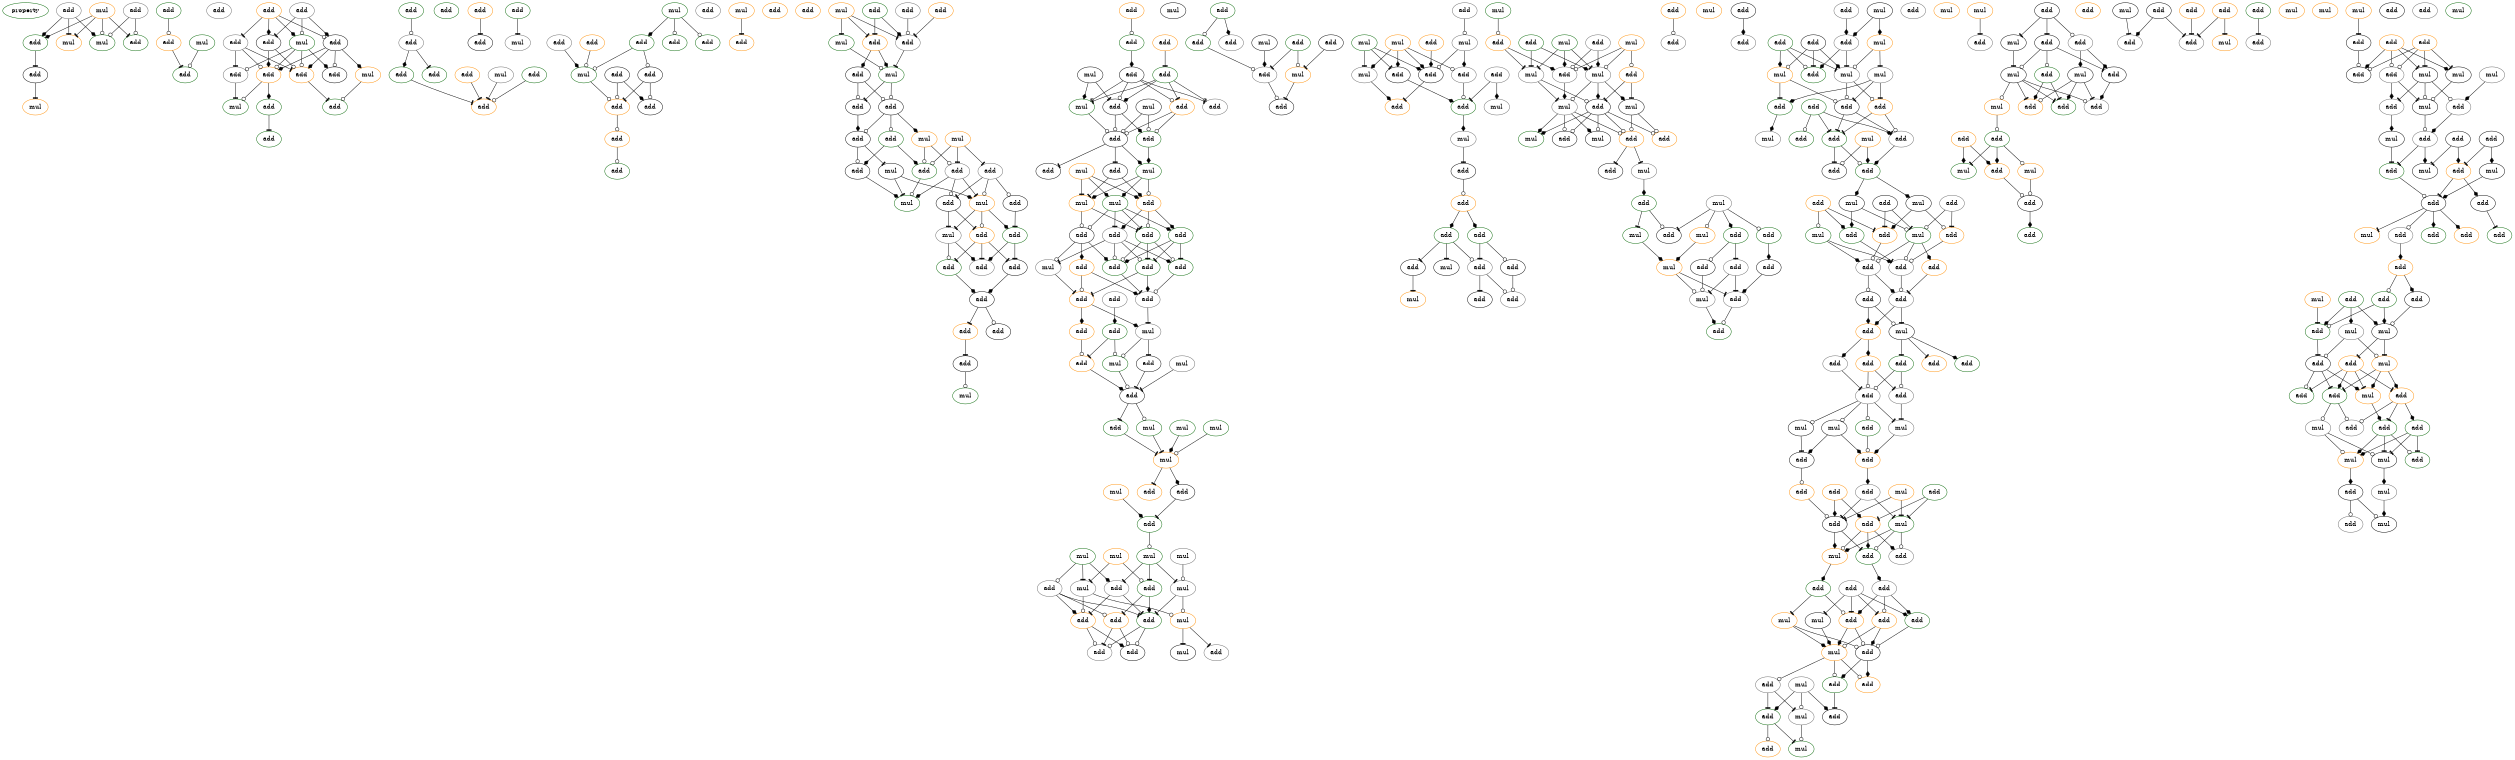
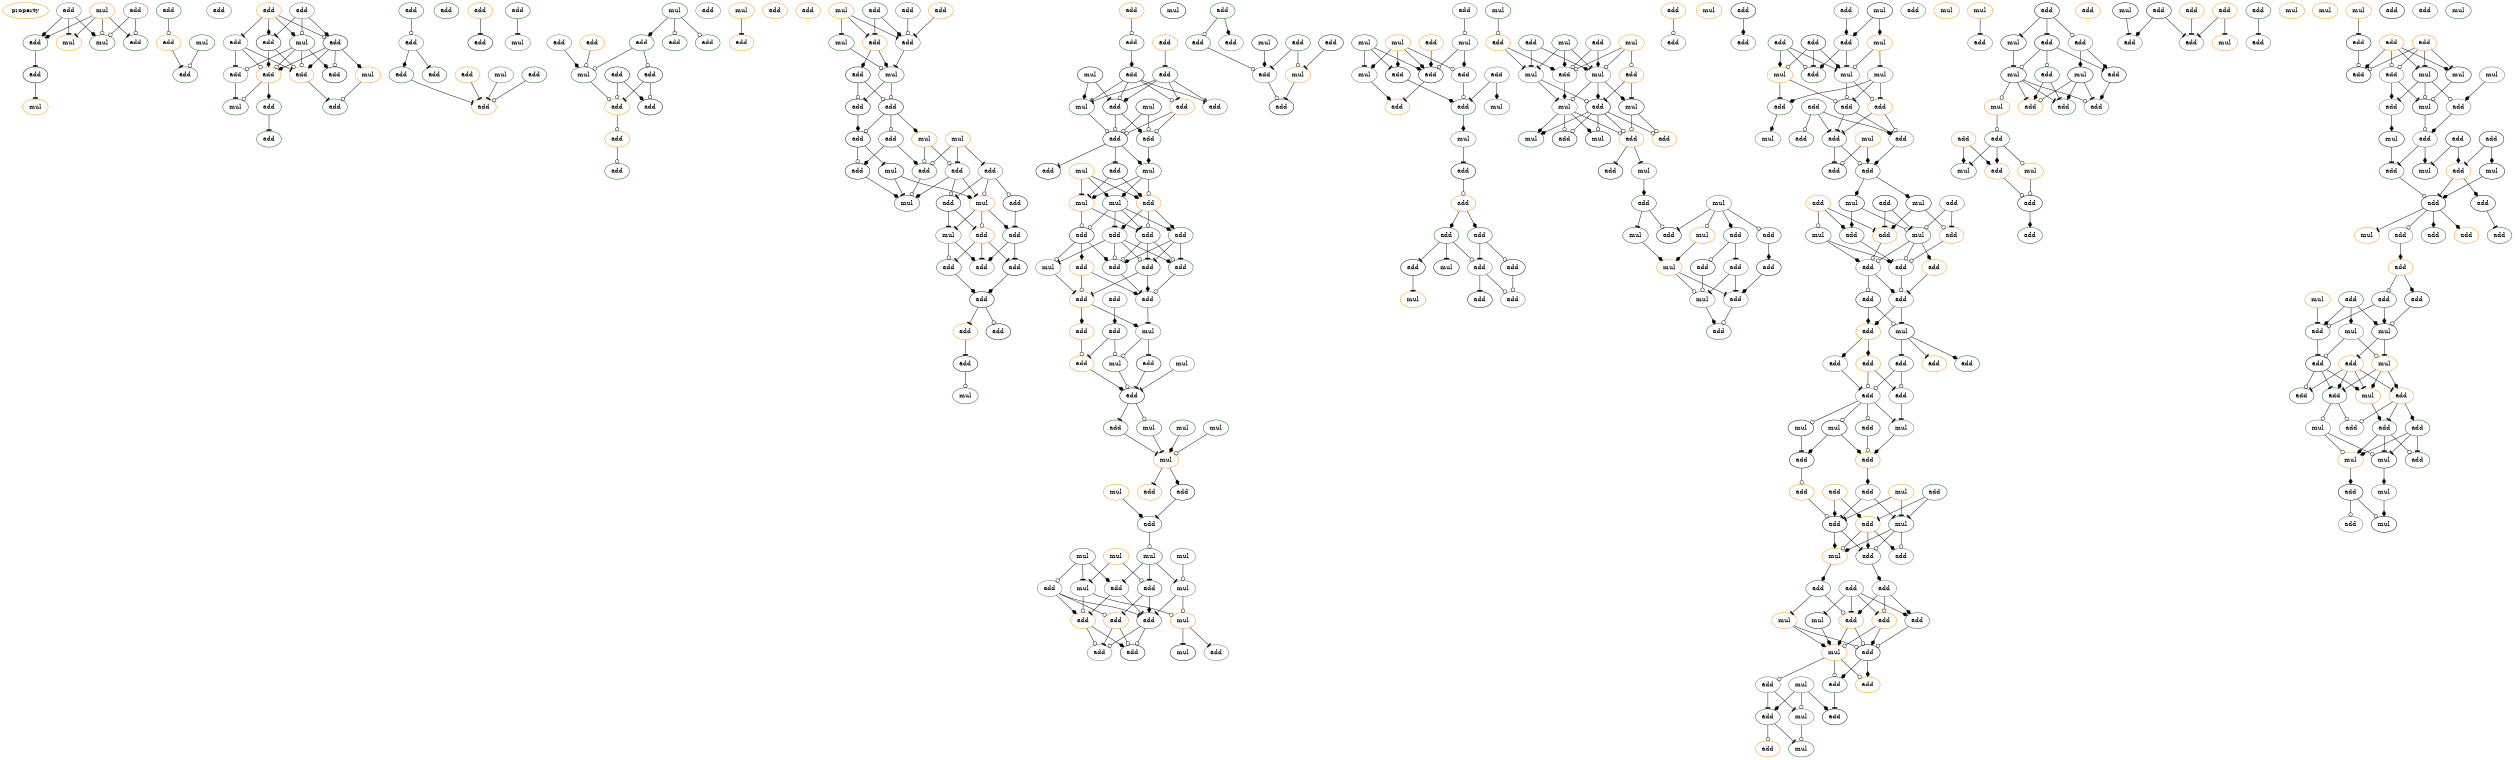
(26, 11) -> (26, 11)
